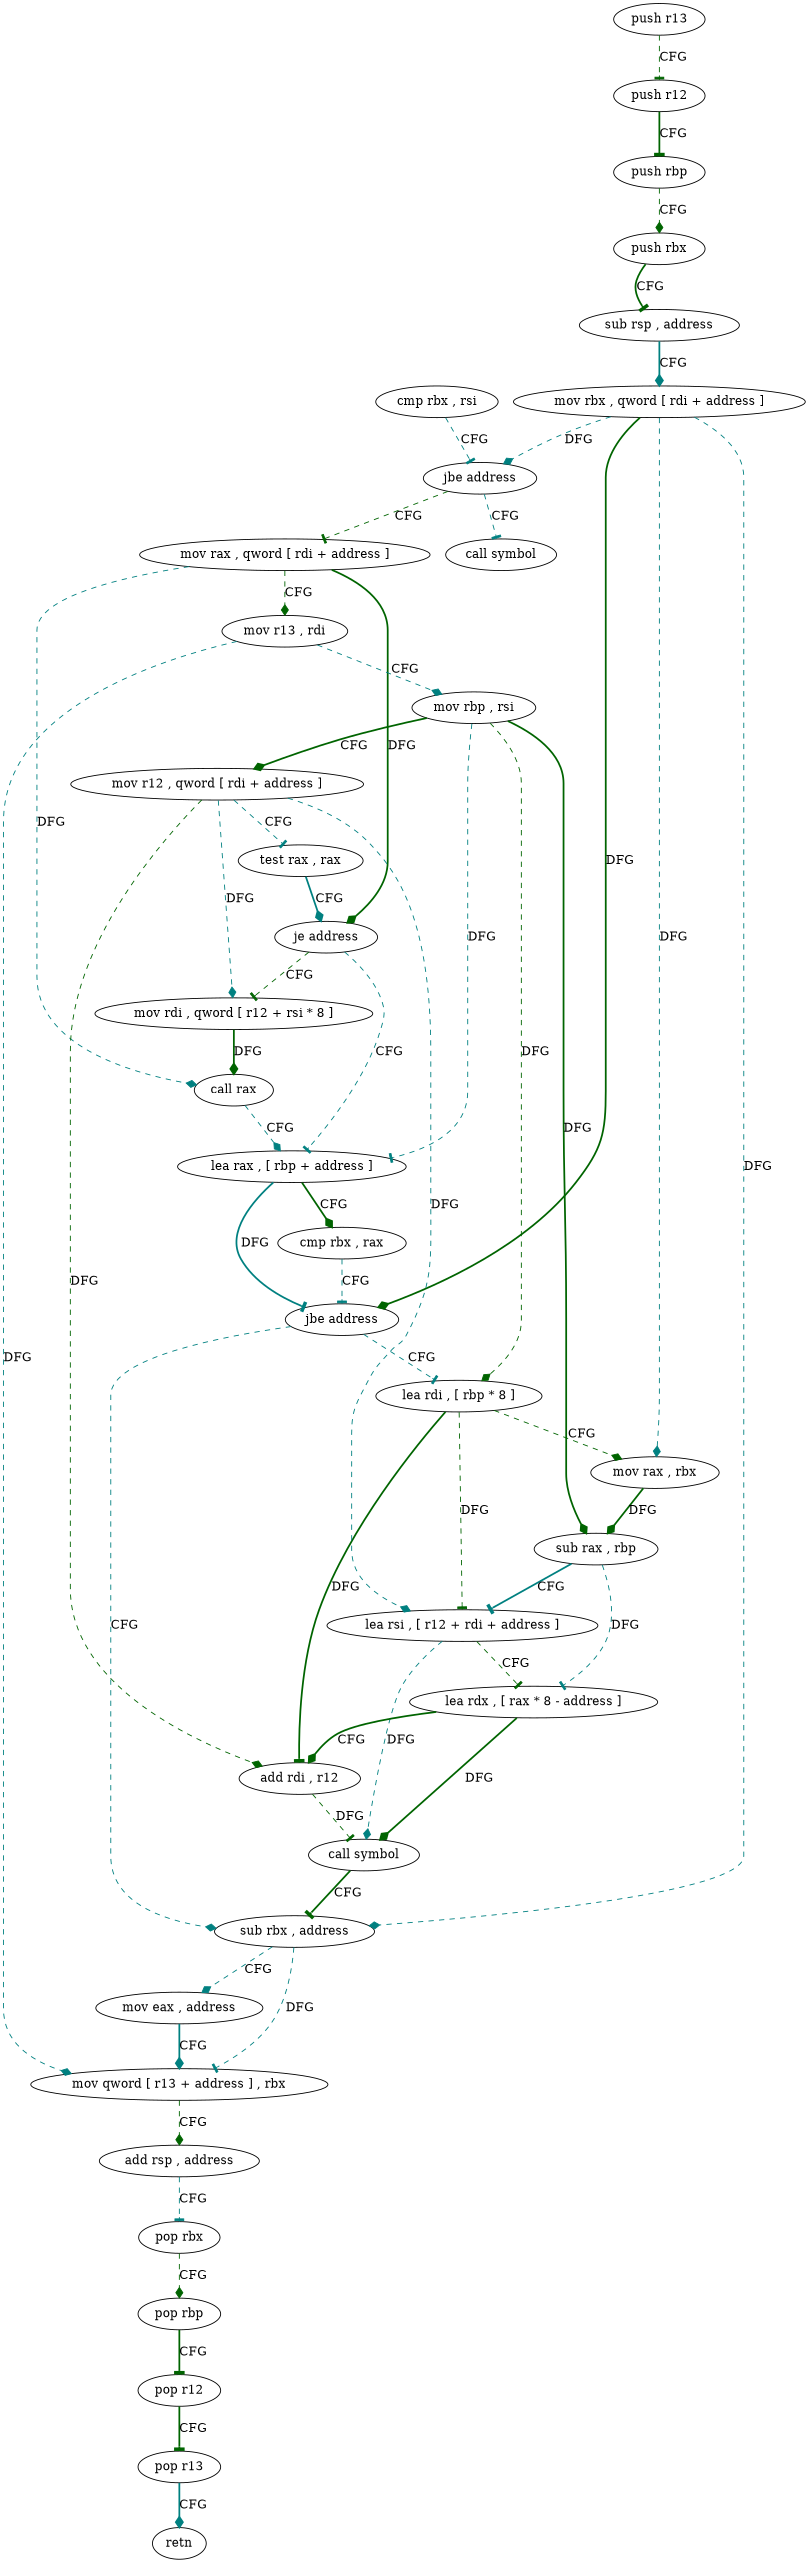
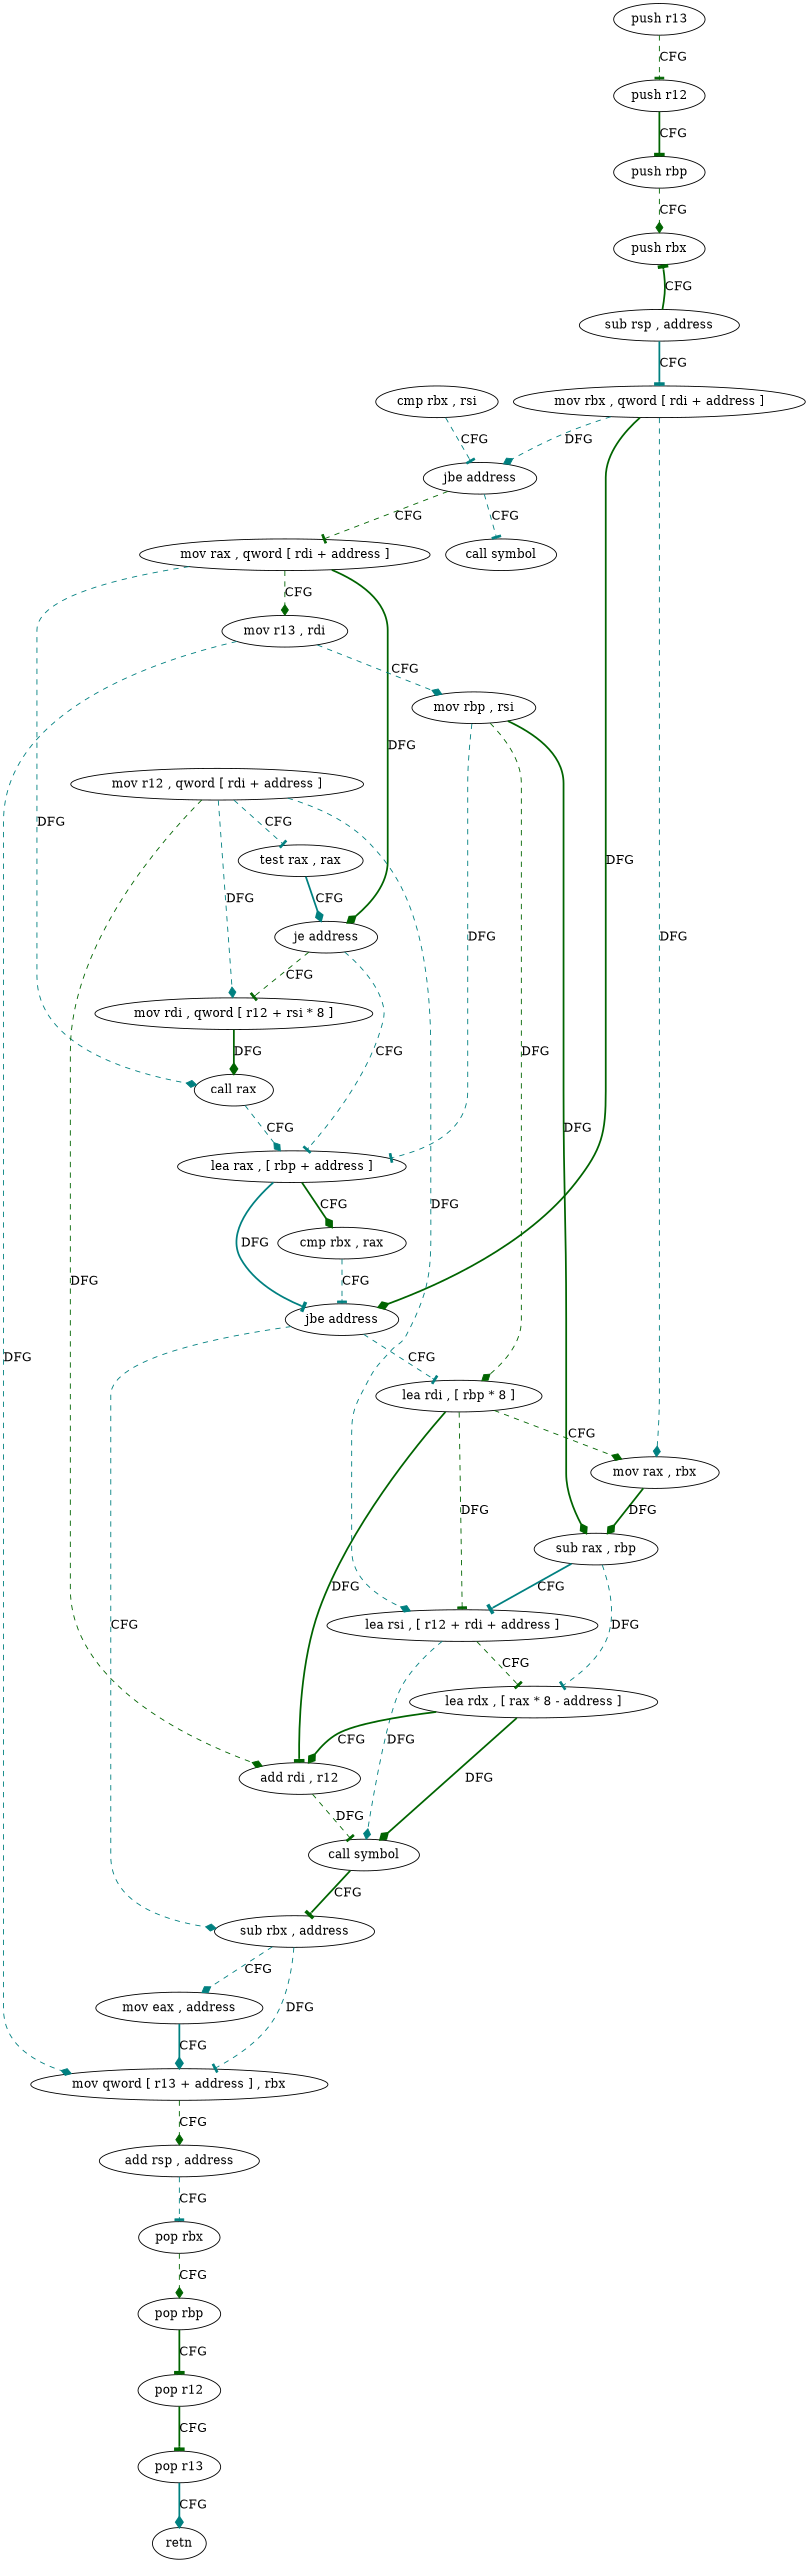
(636, 284) -> (665, 289)
(659, 361) -> (659, 361)
(345, 738) -> none
(744, 1314) -> none
